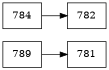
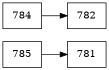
(22, 54) -> (22, 54)
